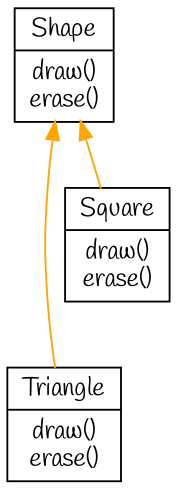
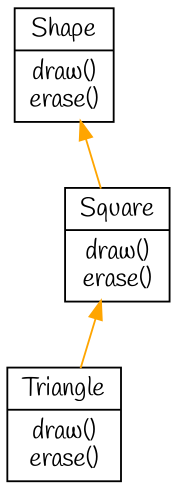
(45, 254) -> (88, 343)
